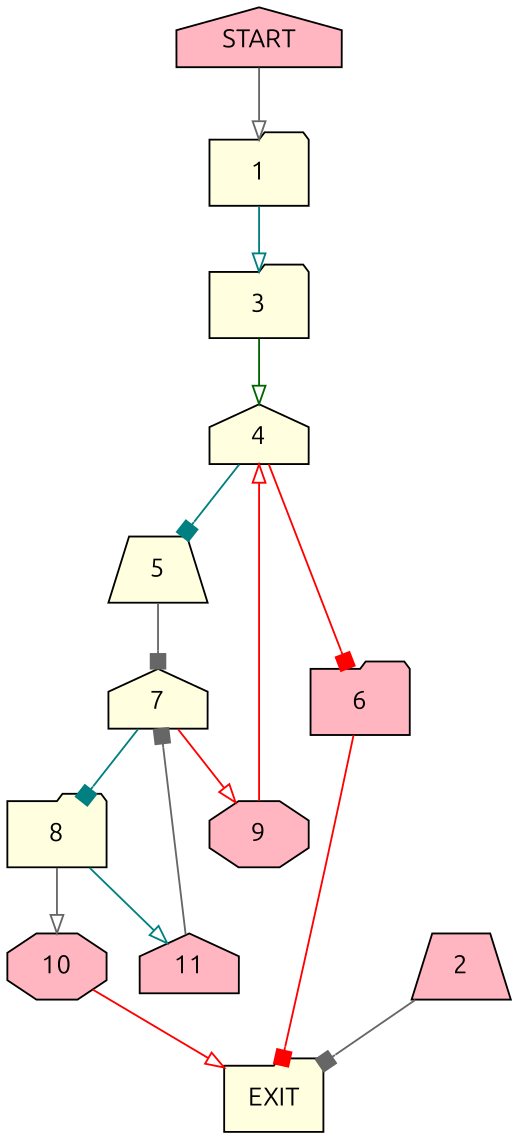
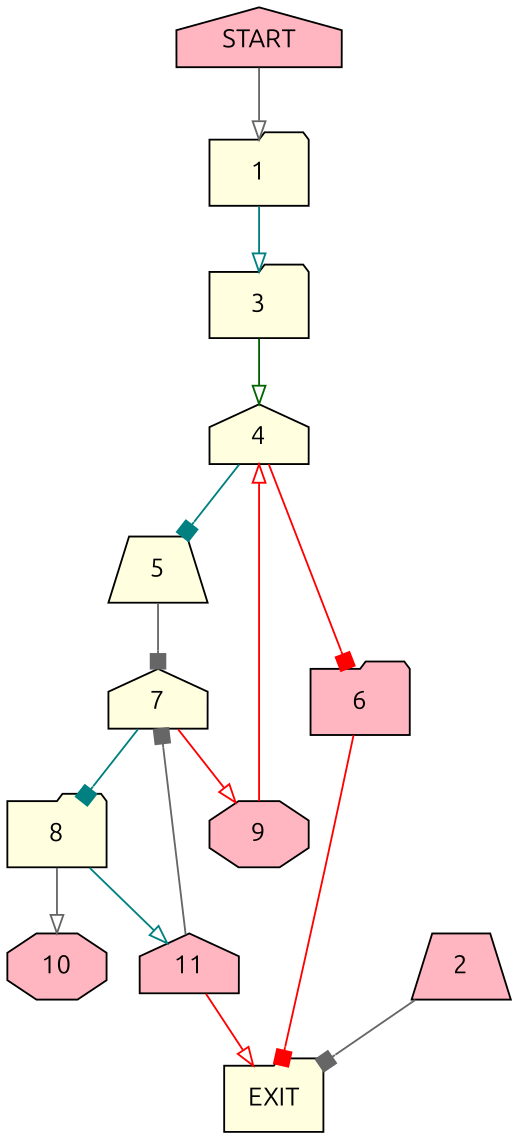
(150, 1024) -> (224, 1022)
